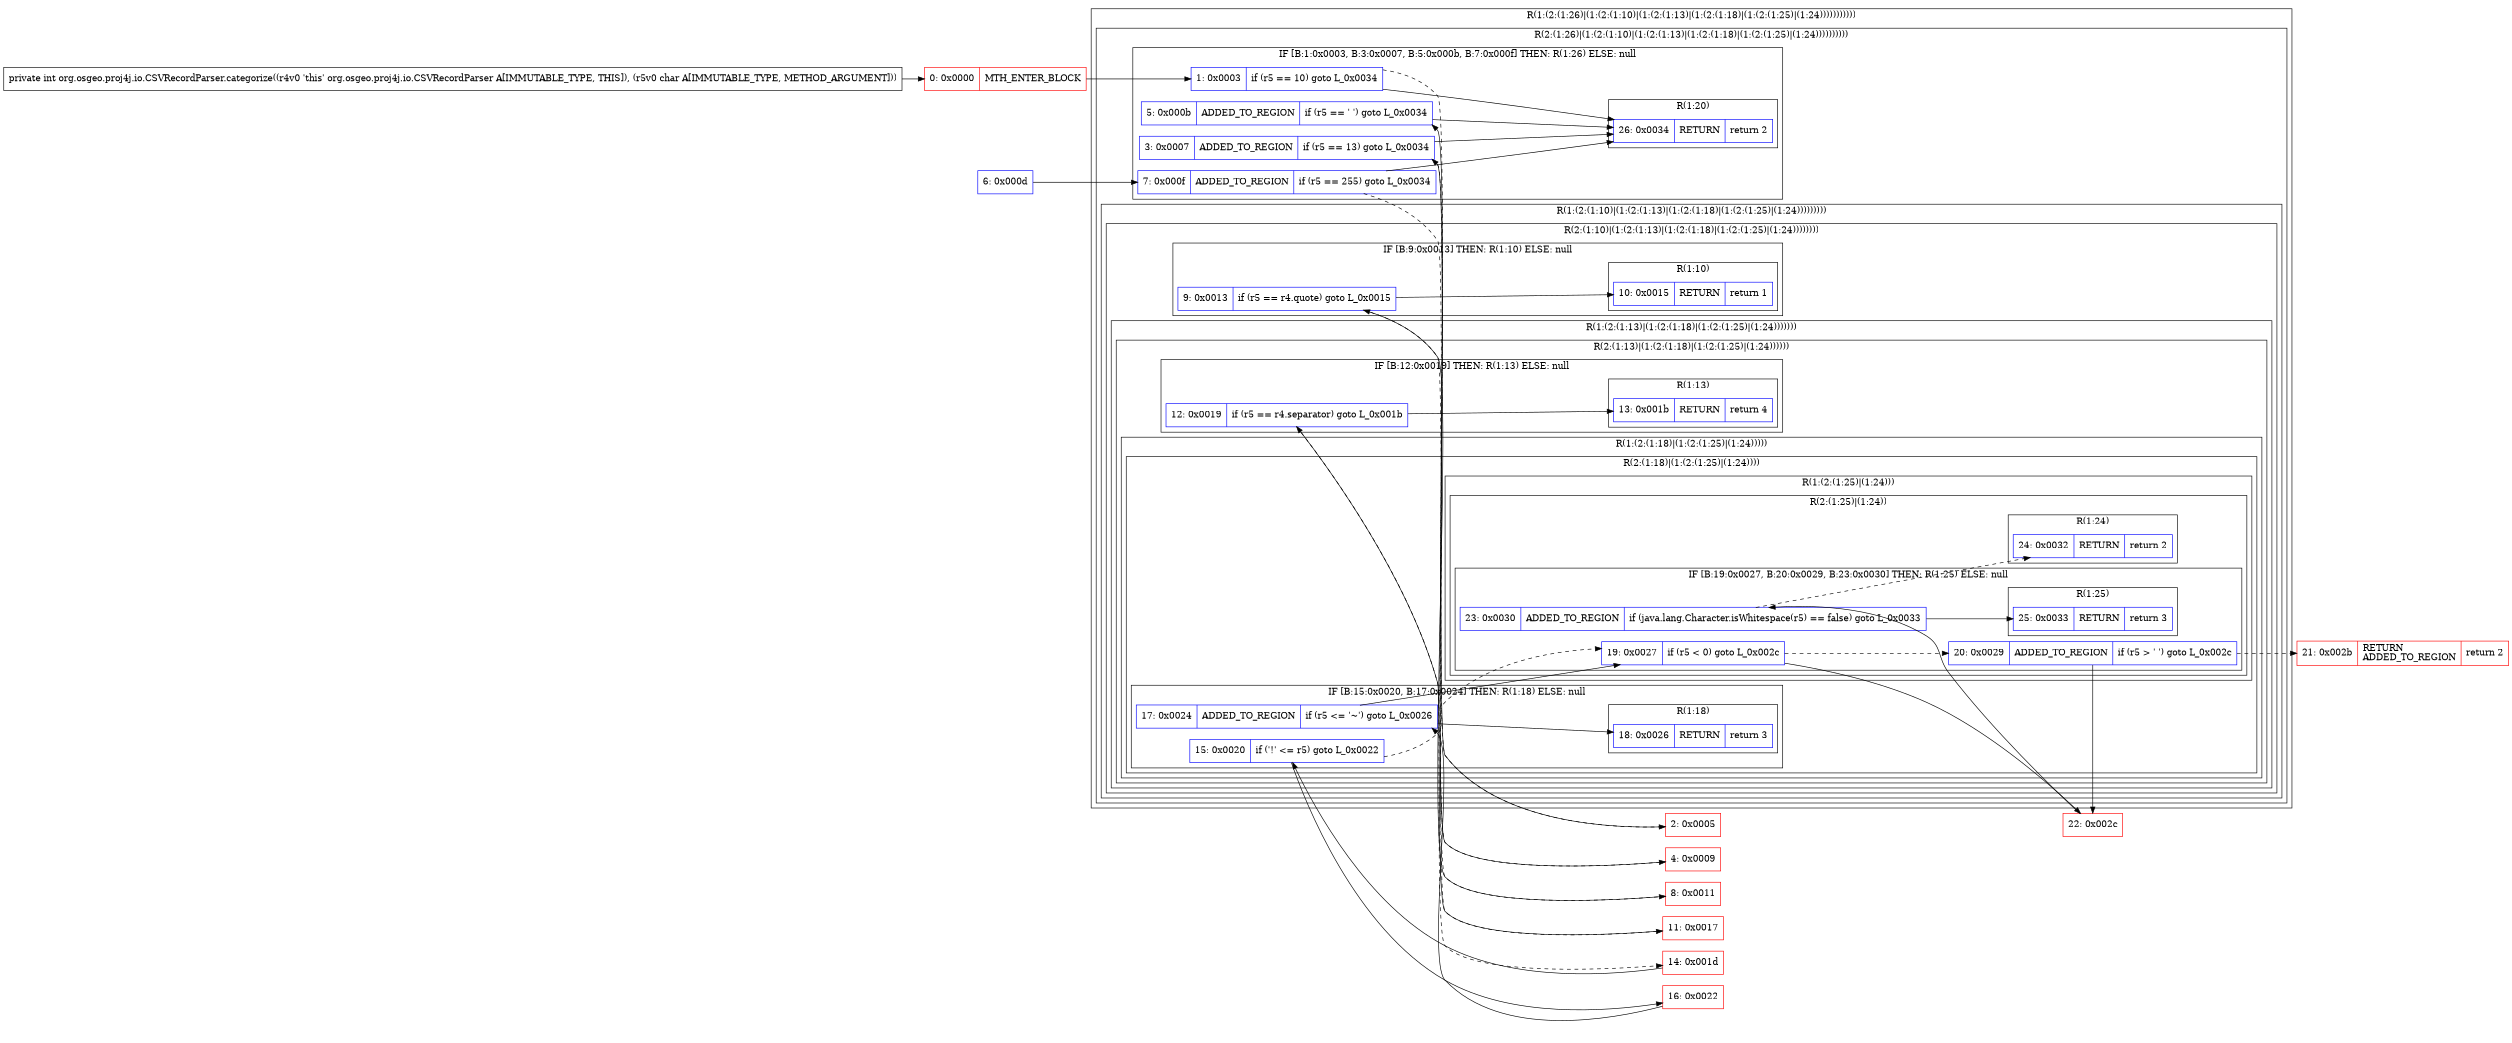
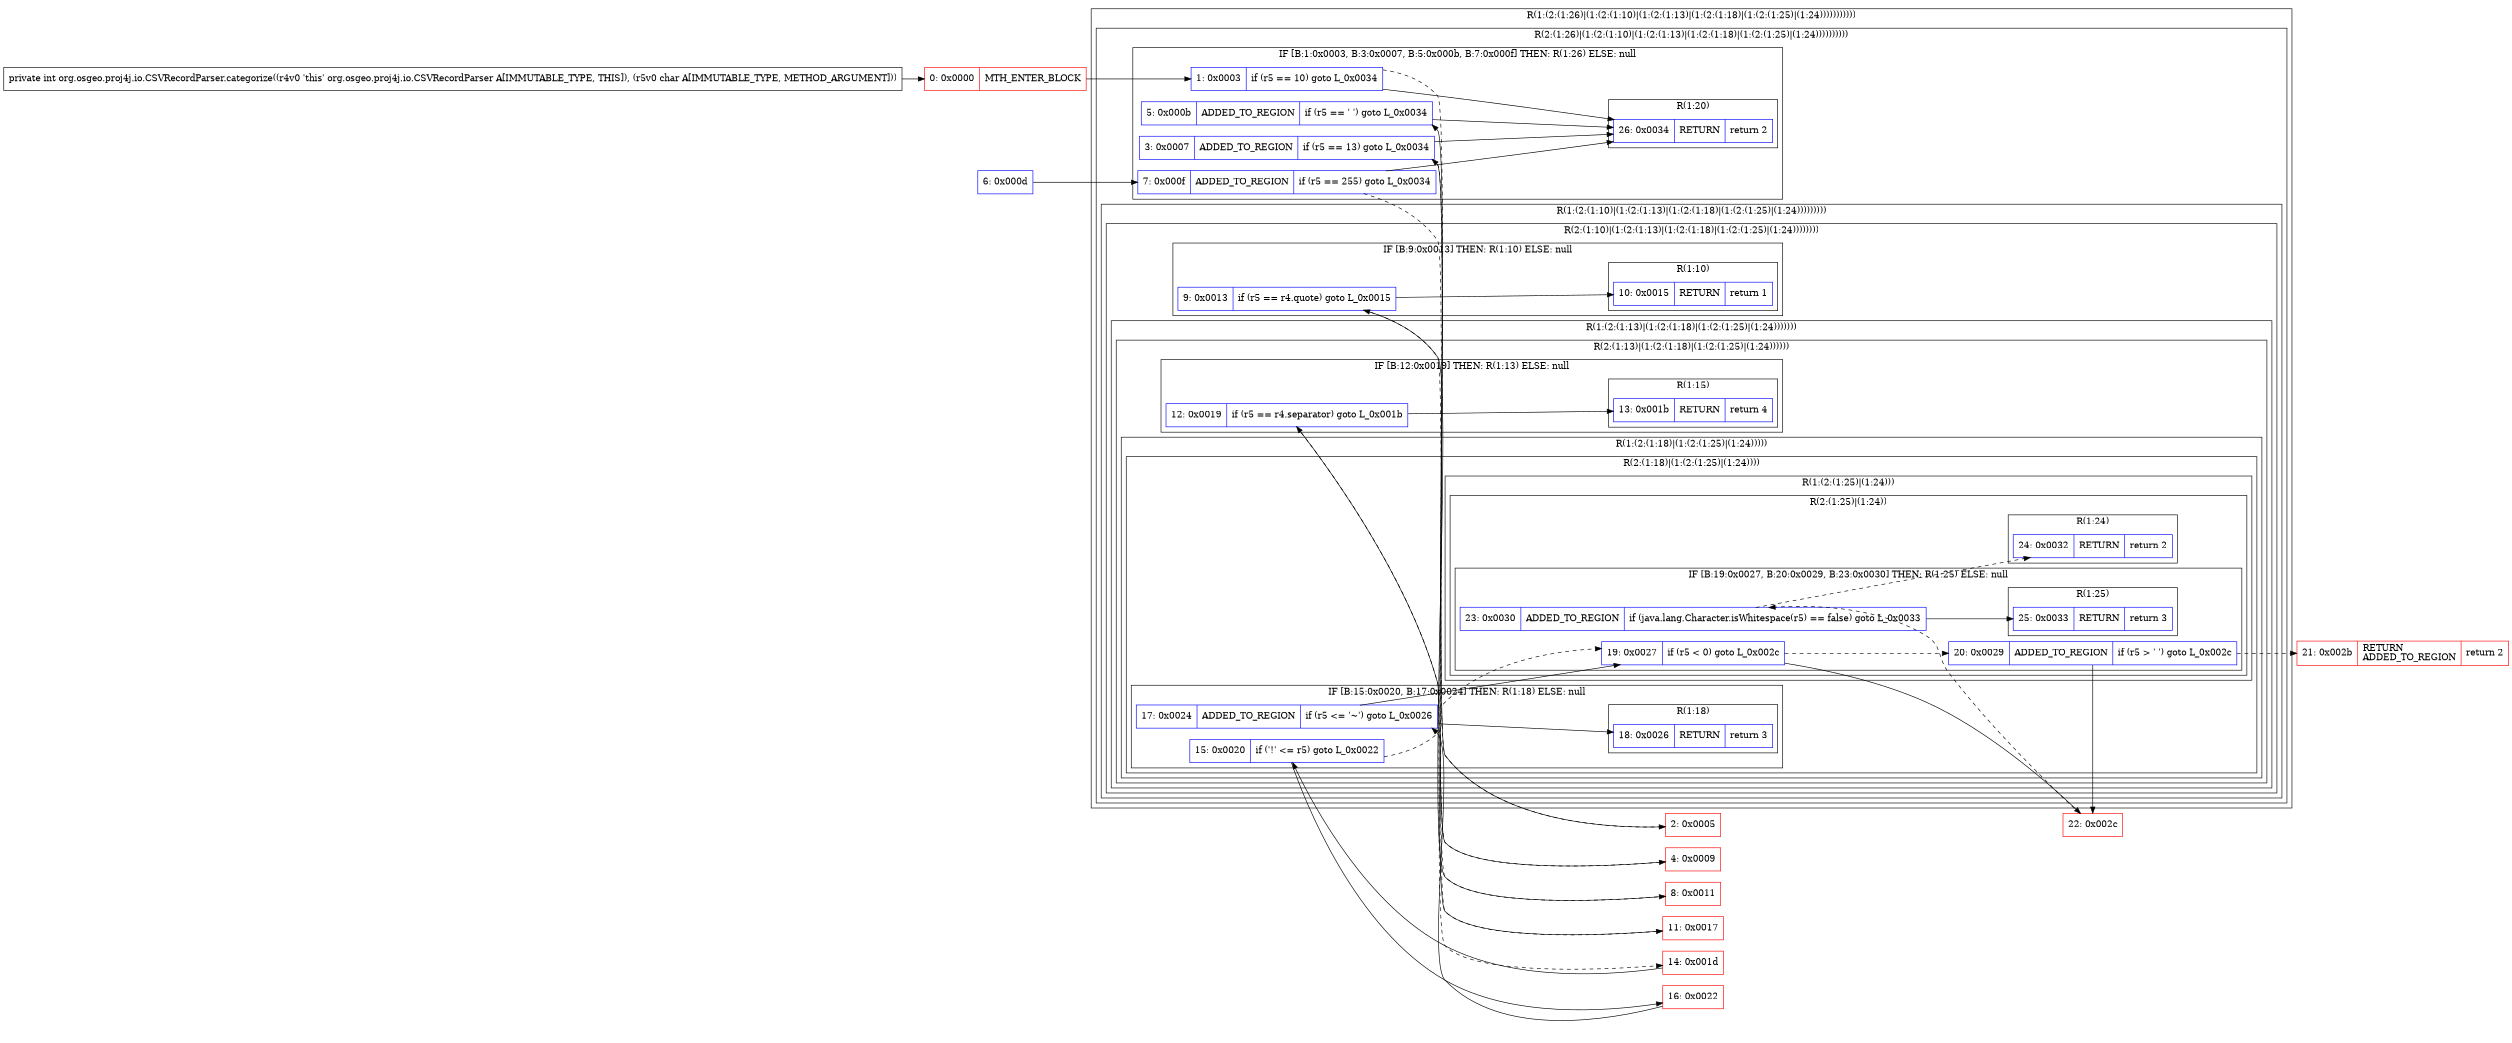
(1693, 386) -> (1693, 386)
(1942, 661) -> (1942, 661)
